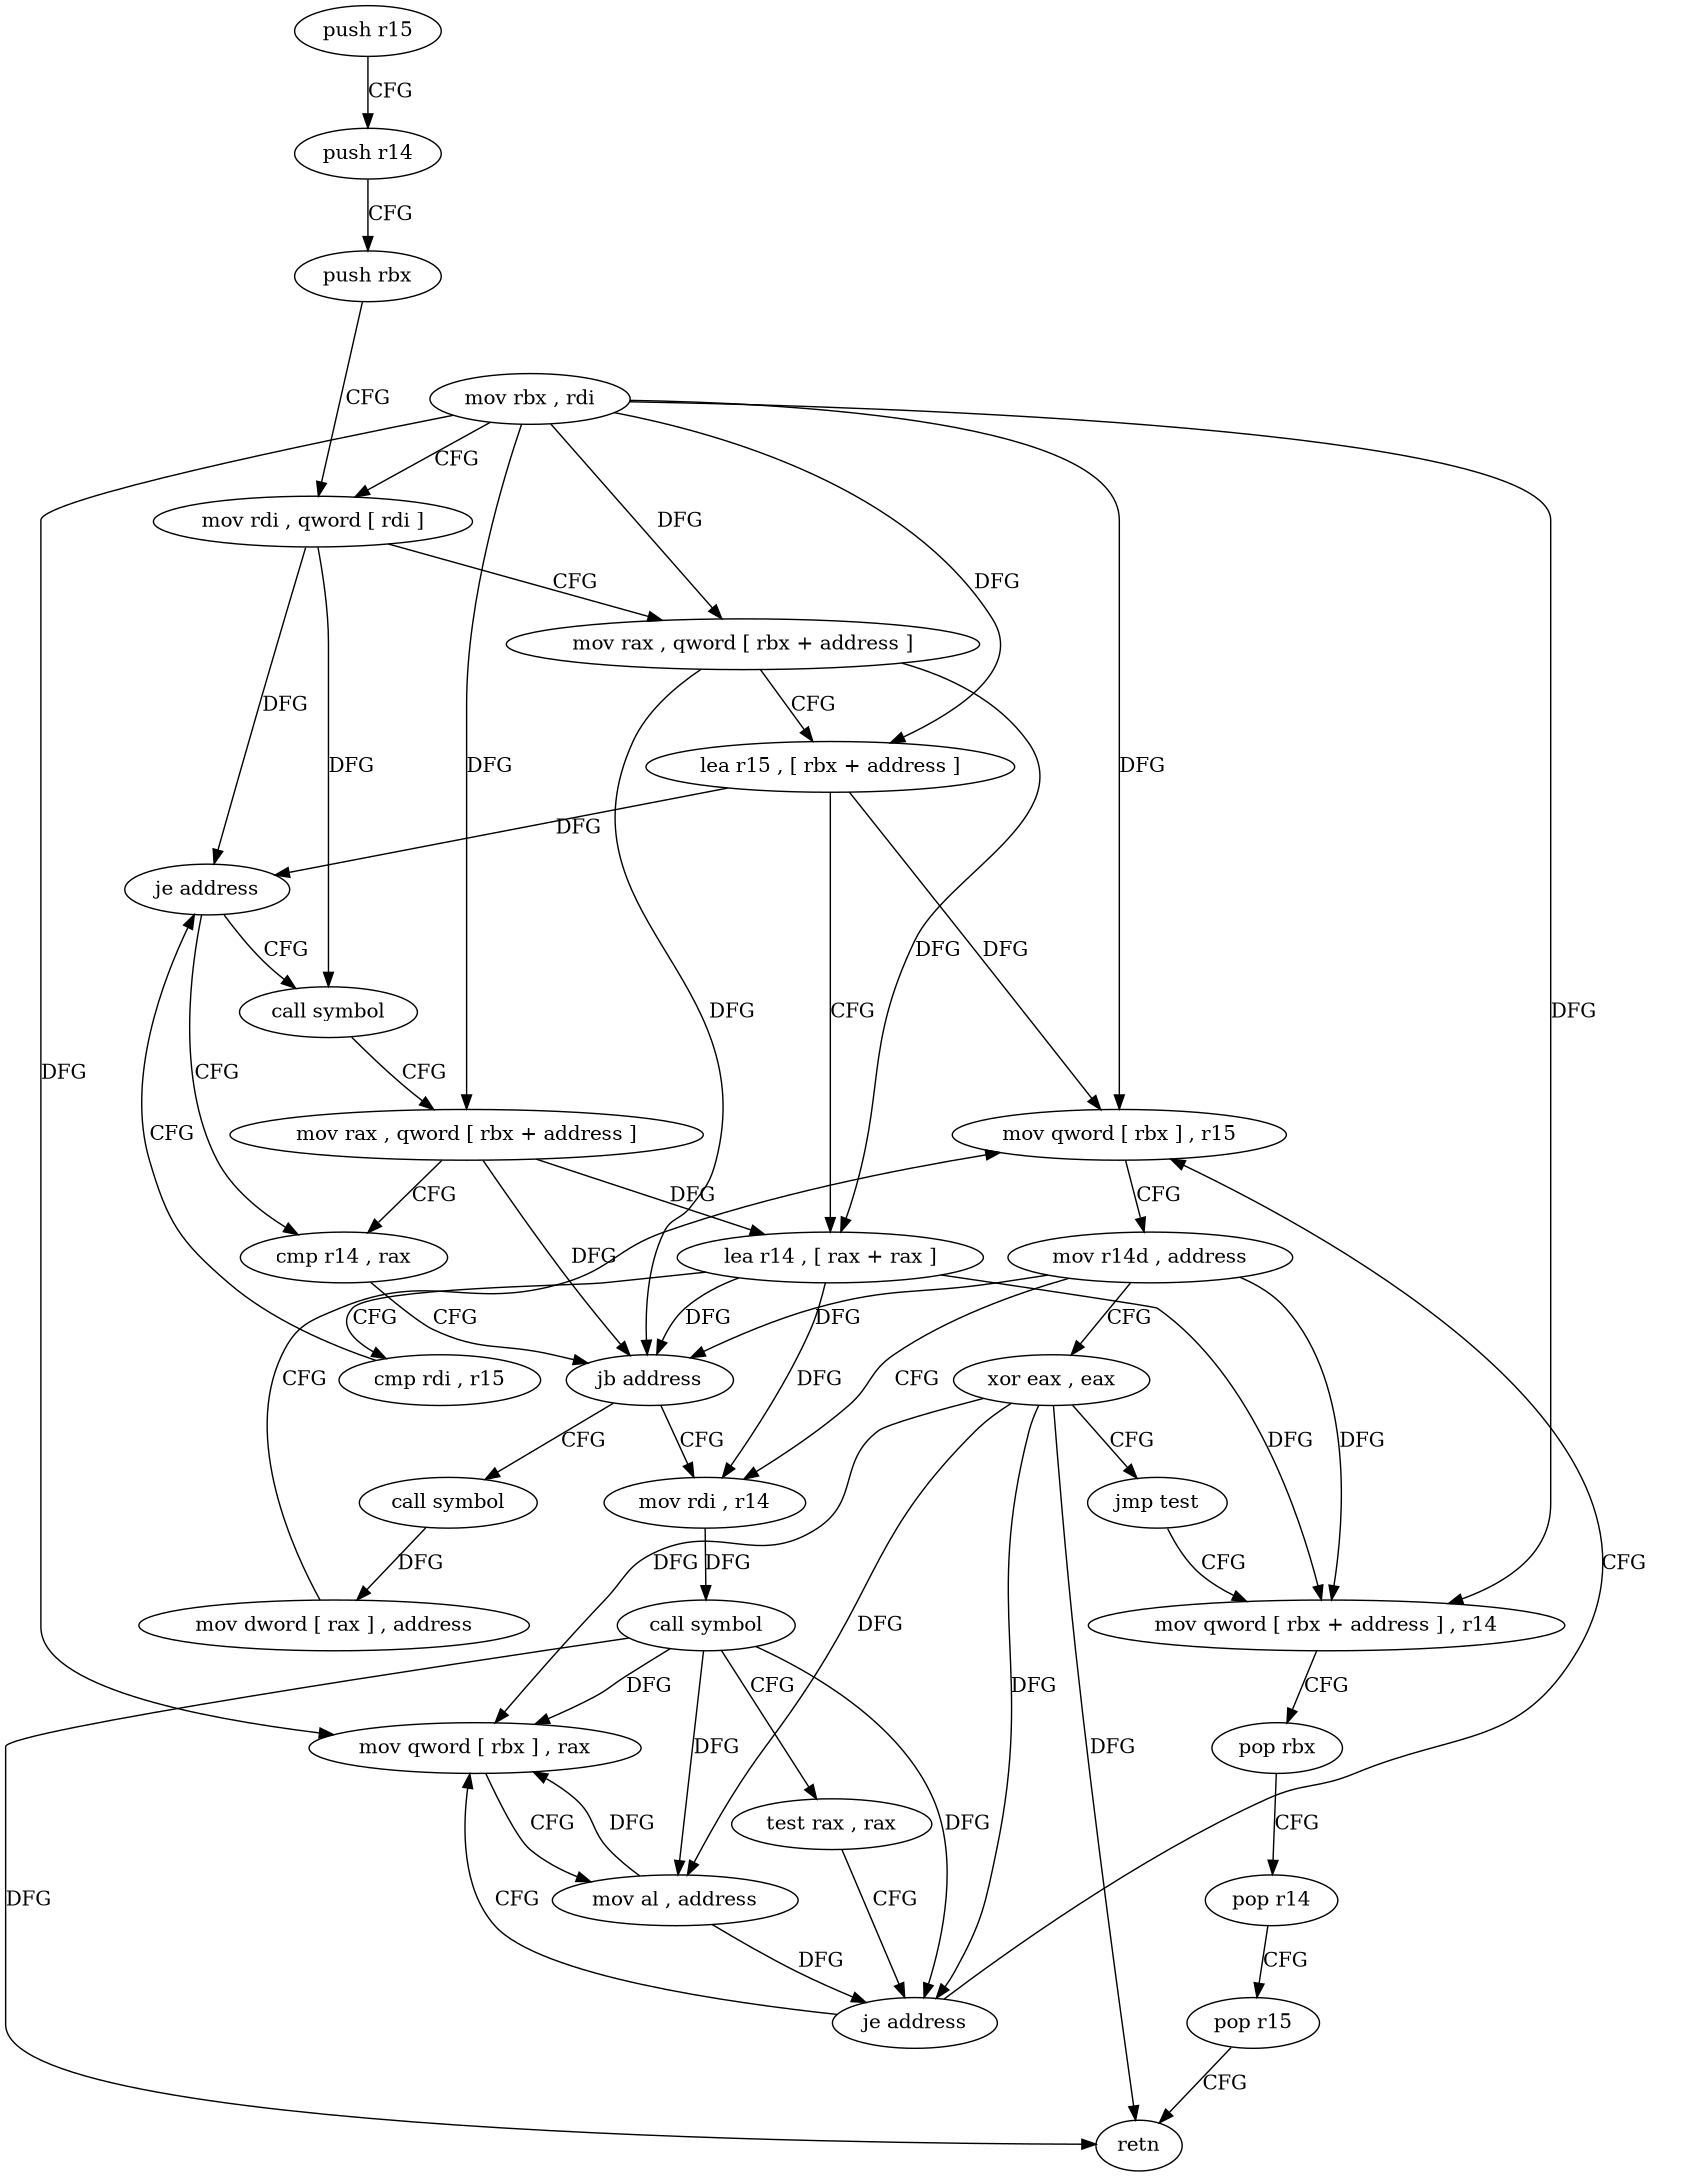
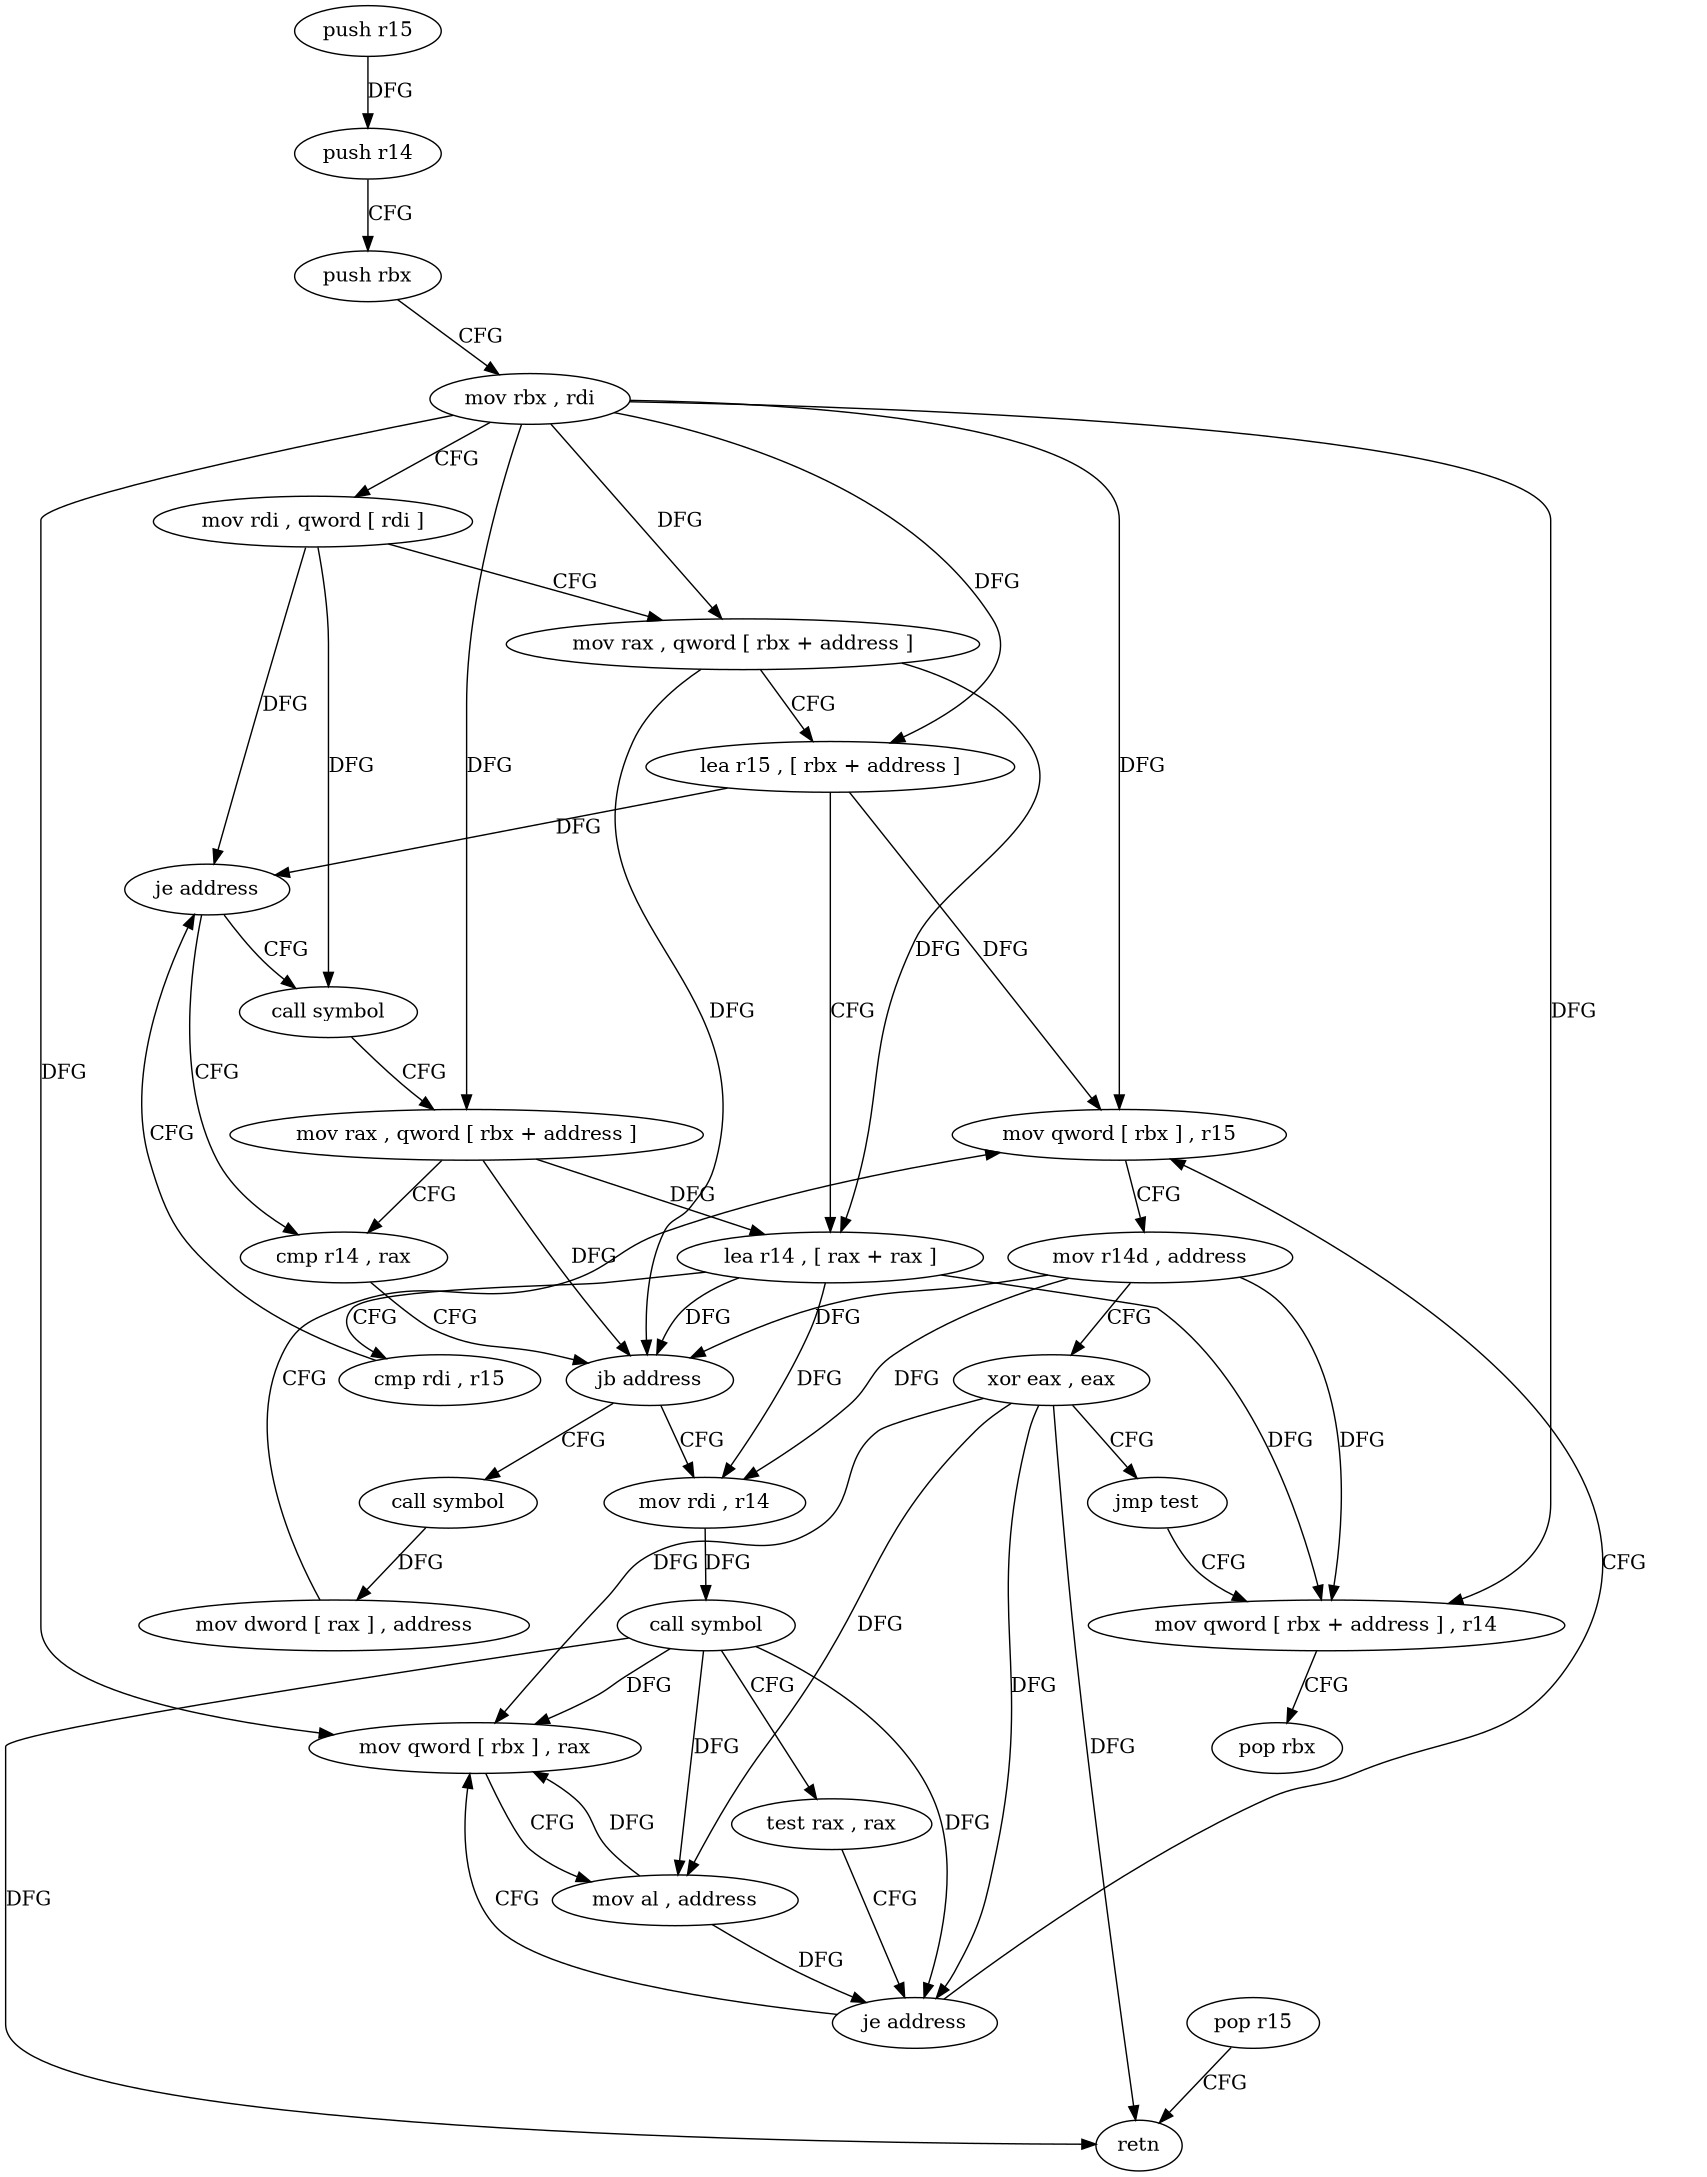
(390, 92) -> (390, 92)
(342, 392) -> (442, 333)
(917, 1380) -> (917, 1380)
(1272, 1900) -> none
